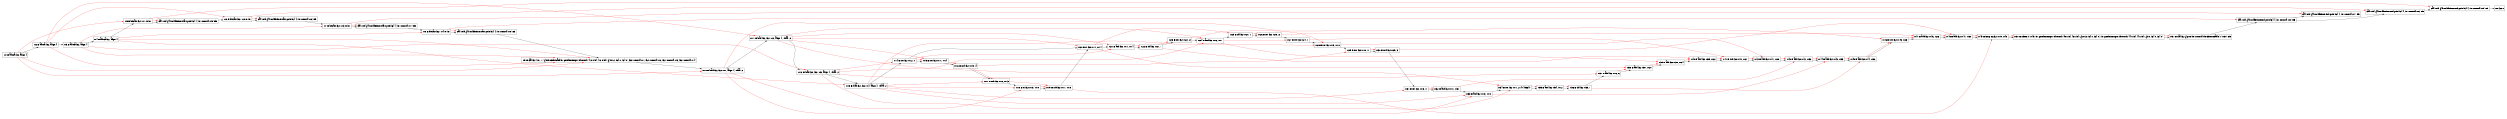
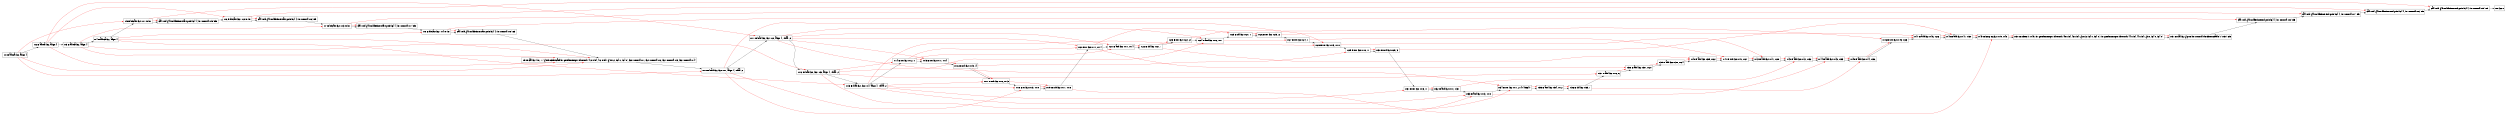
(2340, 19) -> (2362, 13)
(991, 49) -> (991, 49)
(1438, 57) -> none
